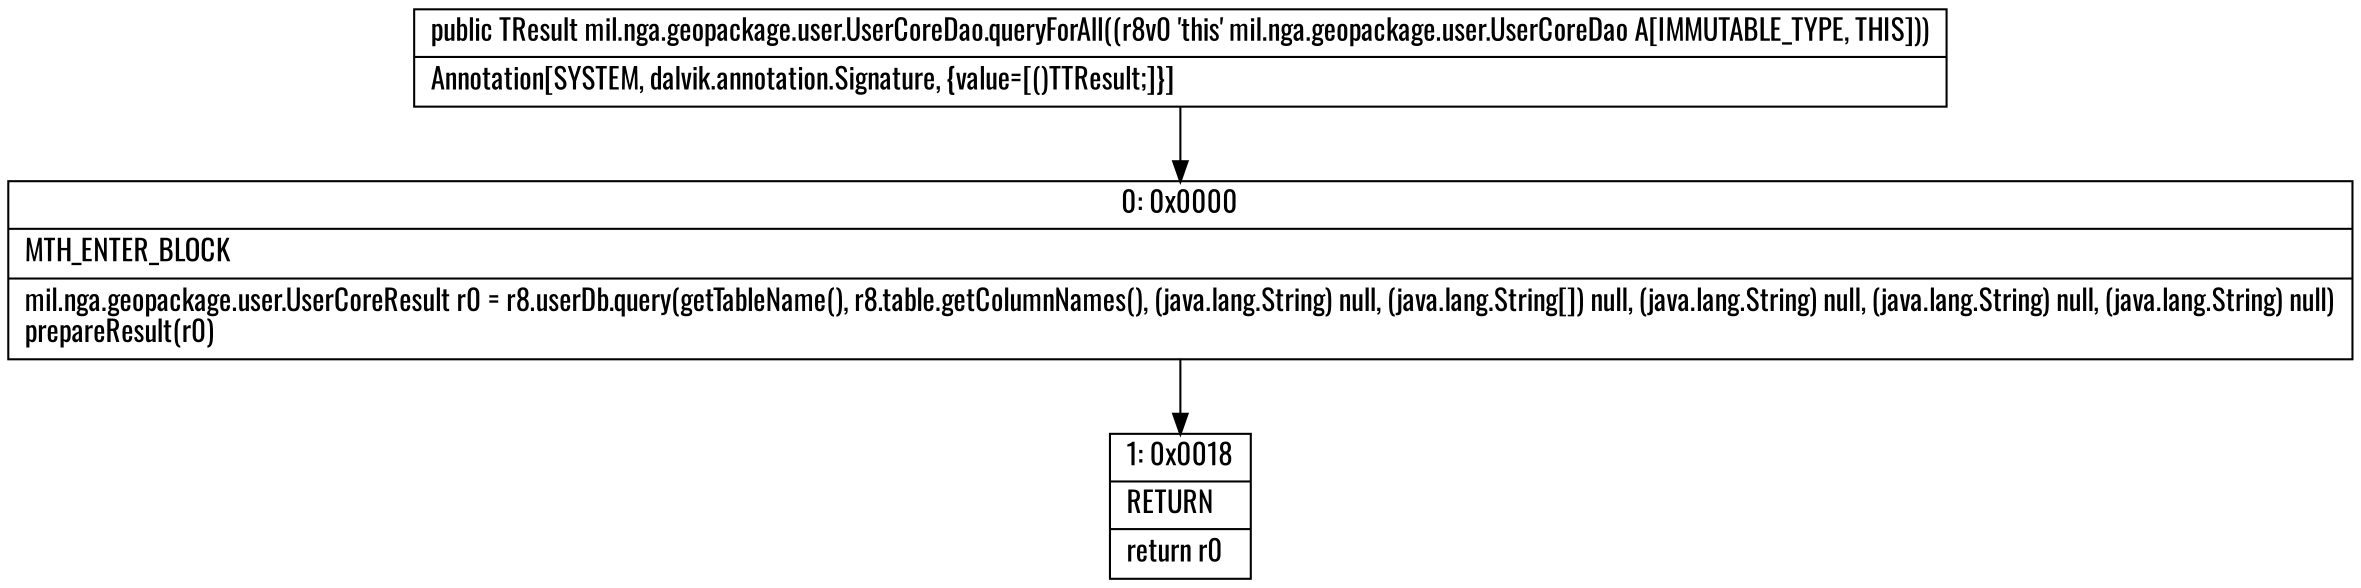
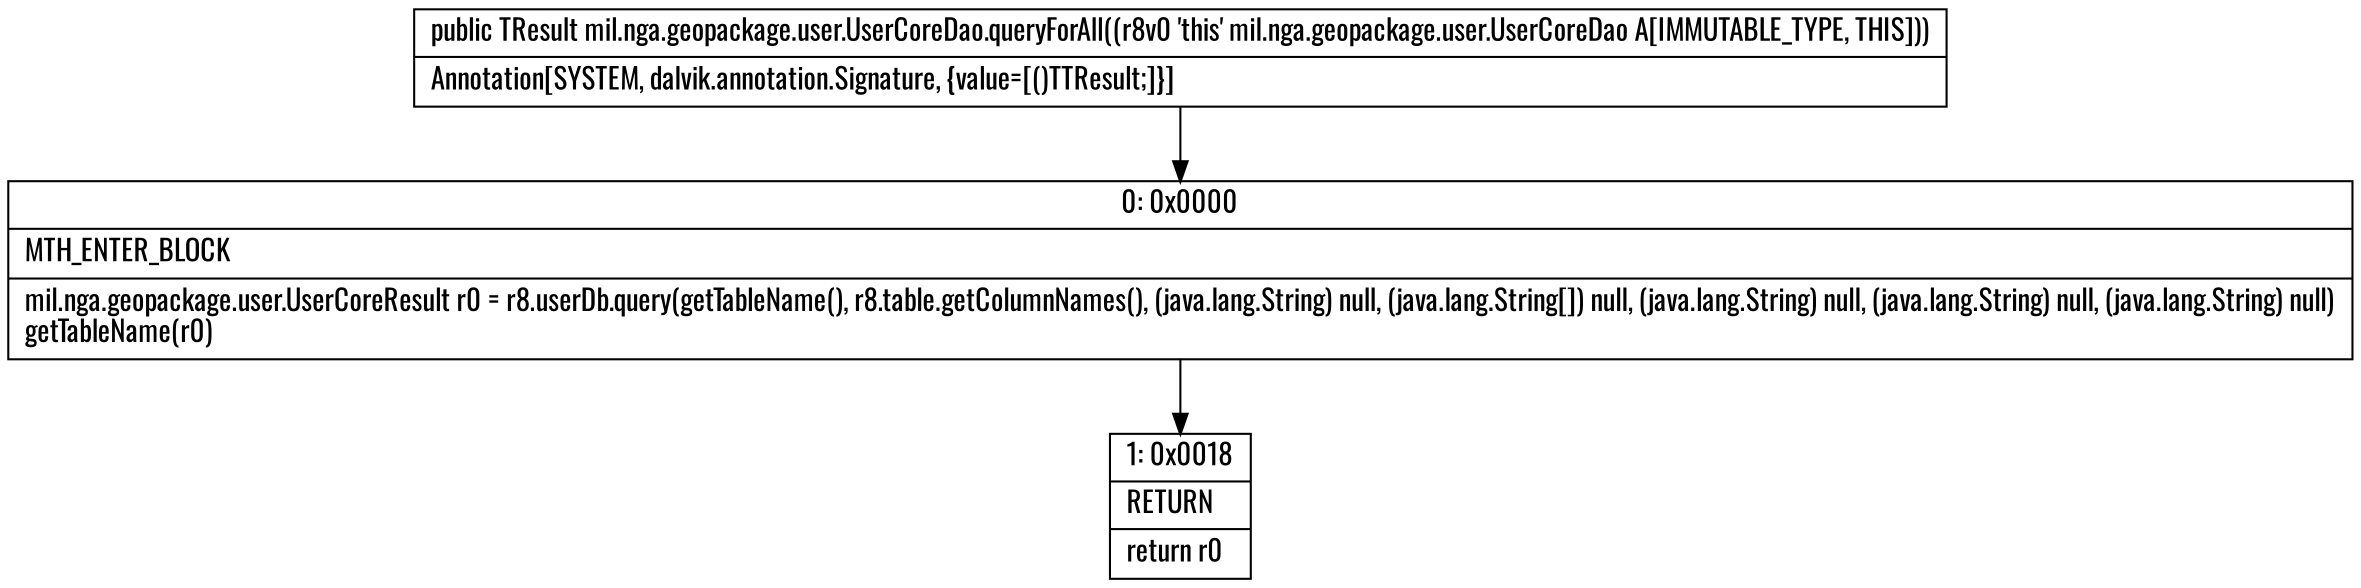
(120, 333) -> (119, 333)
